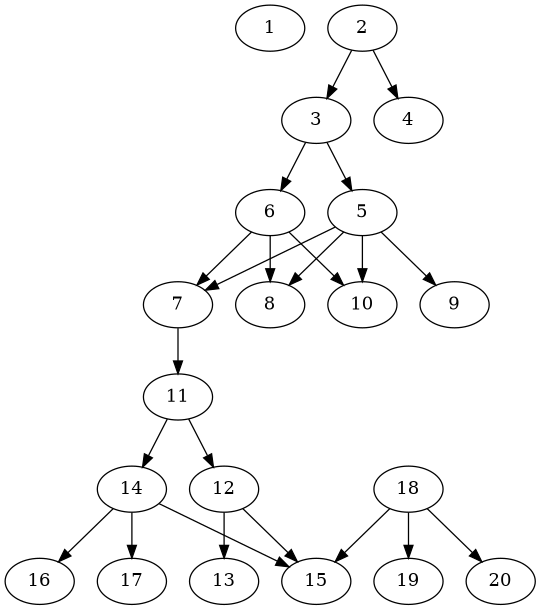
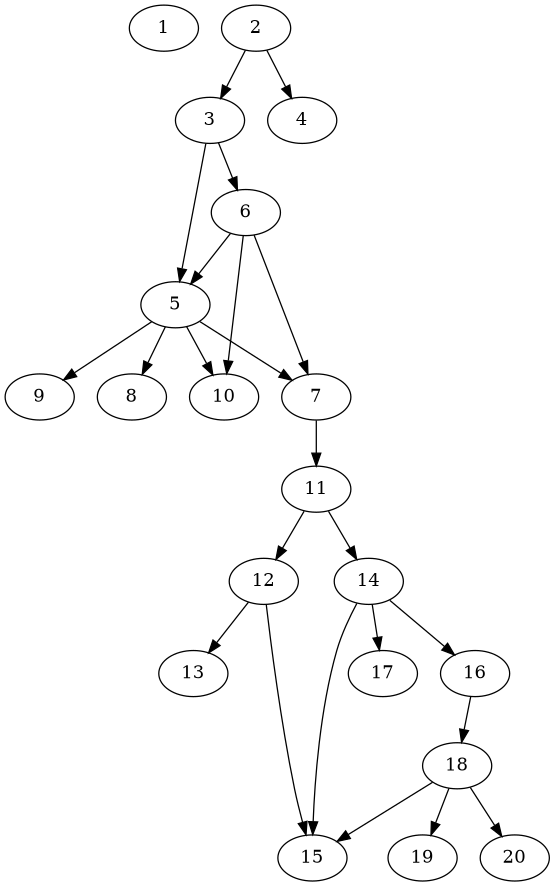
(270, 250) -> (215, 254)
none -> (467, 713)
